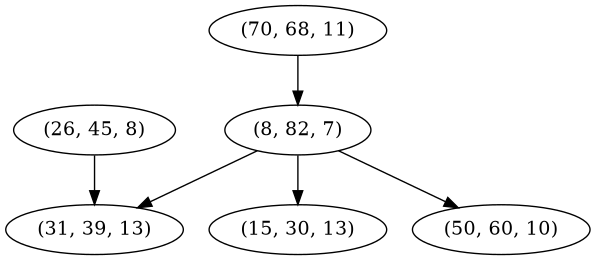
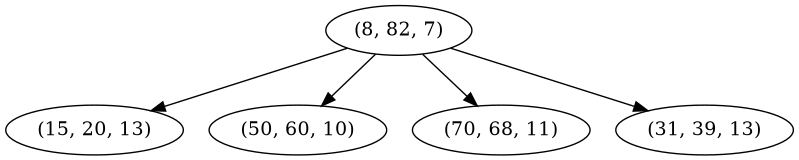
(298, 73) -> (445, 75)
(95, 130) -> none
(298, 230) -> (95, 130)
